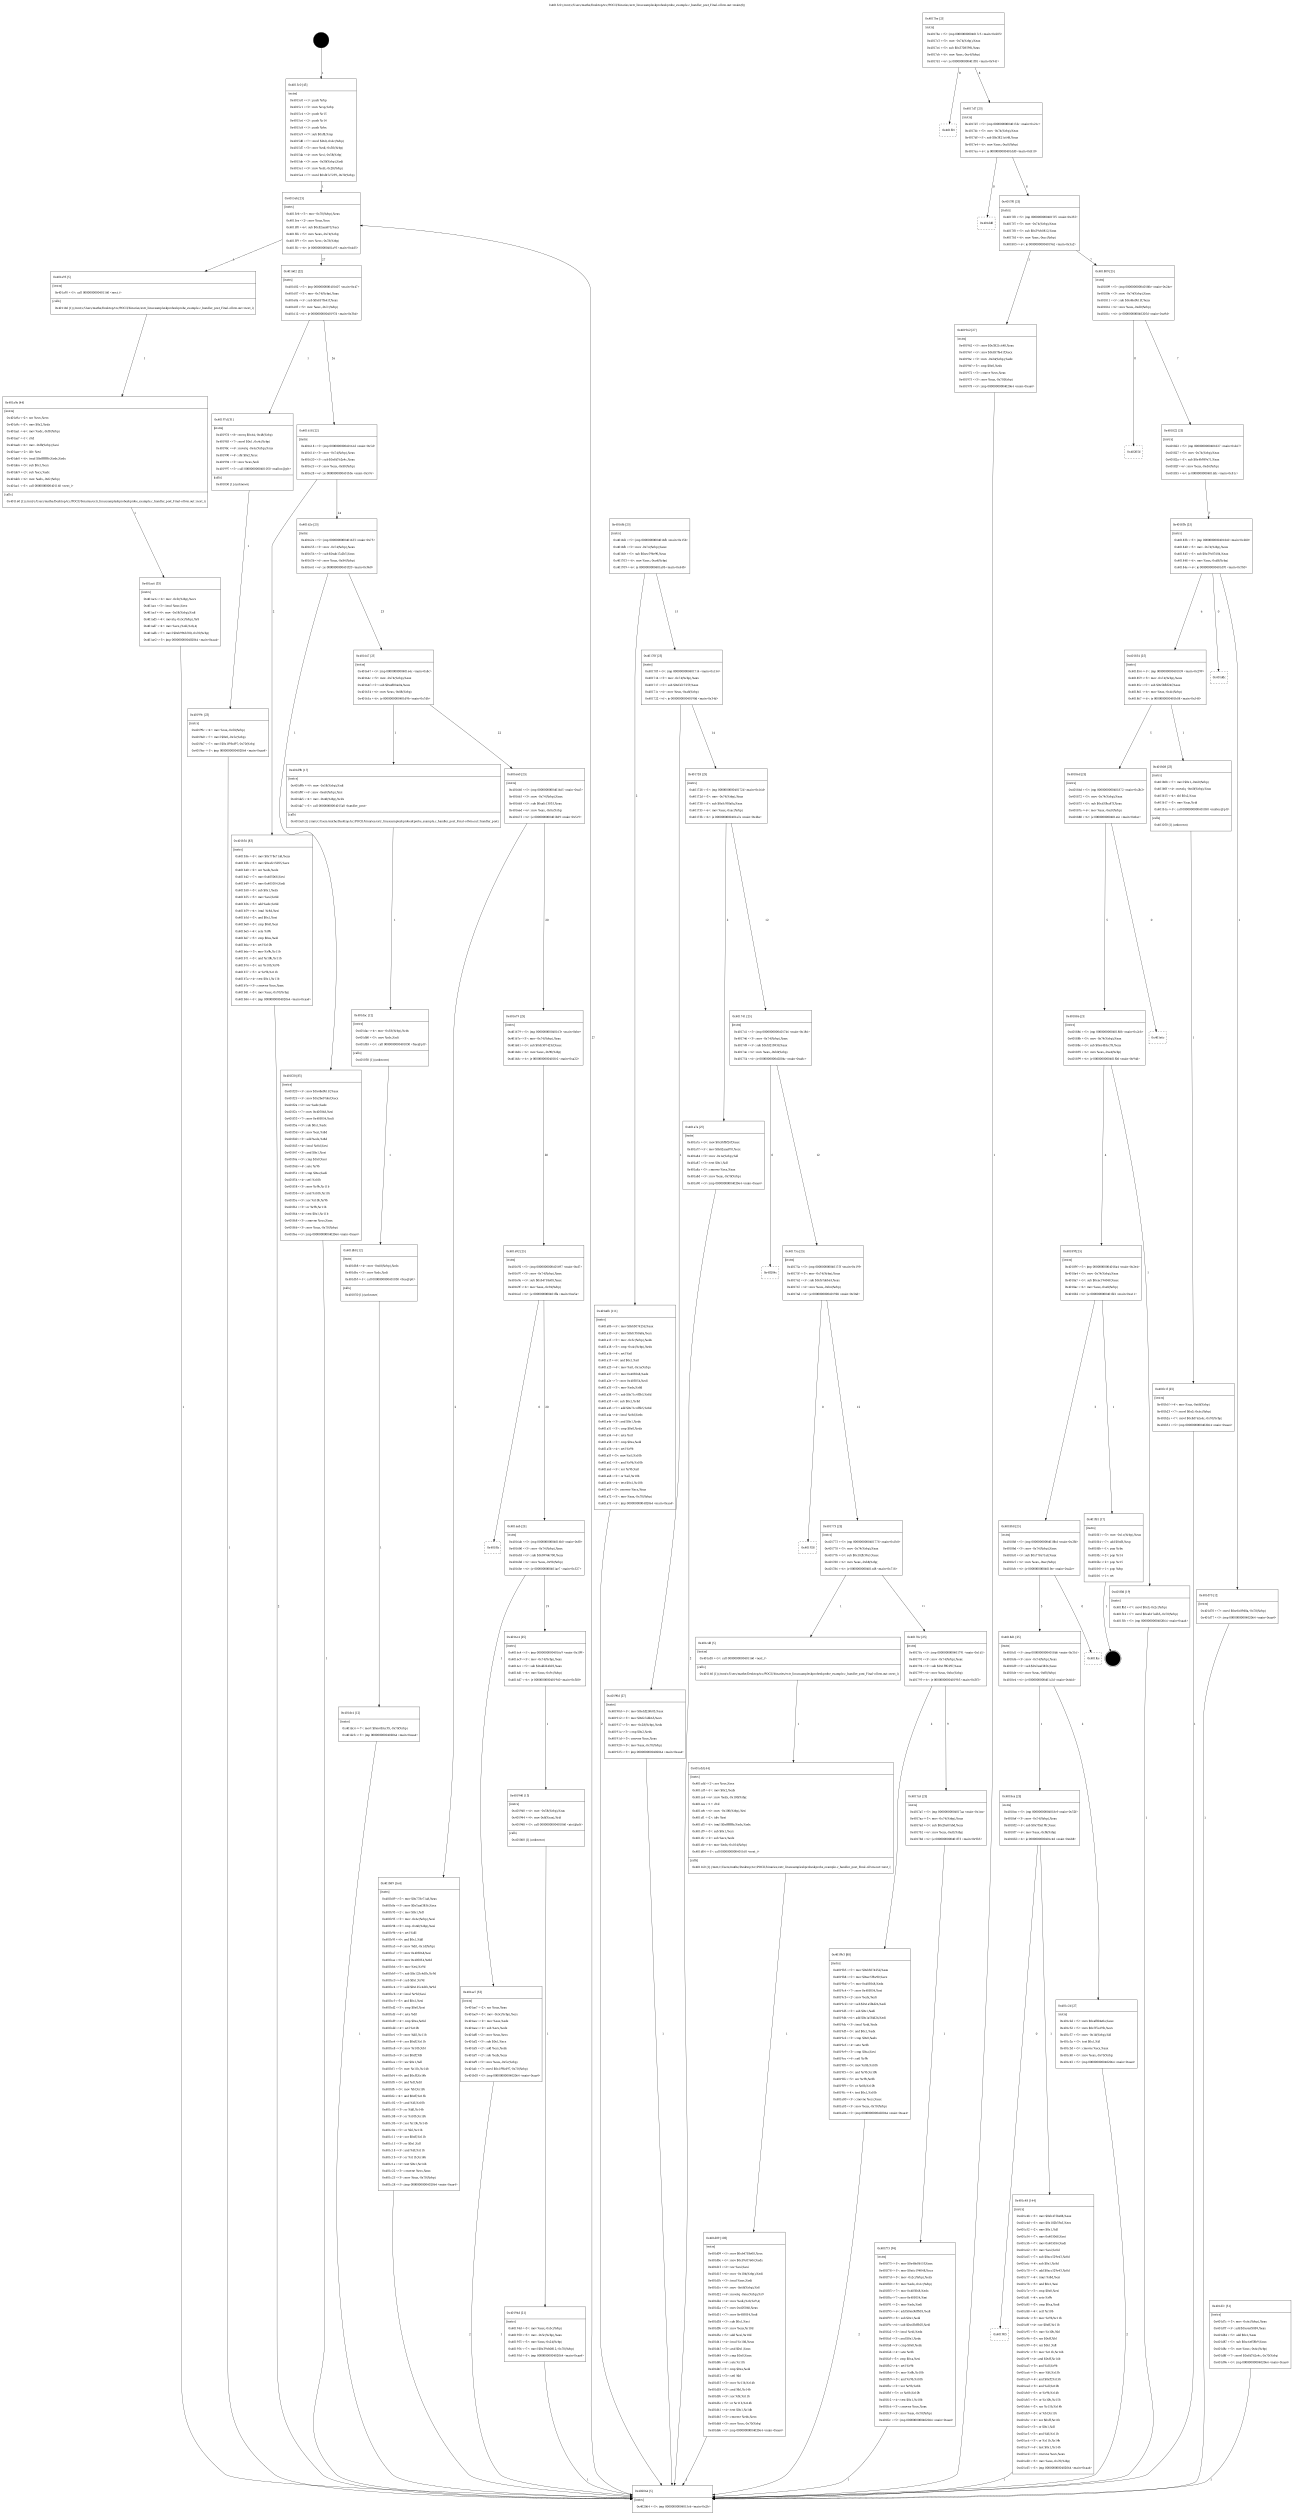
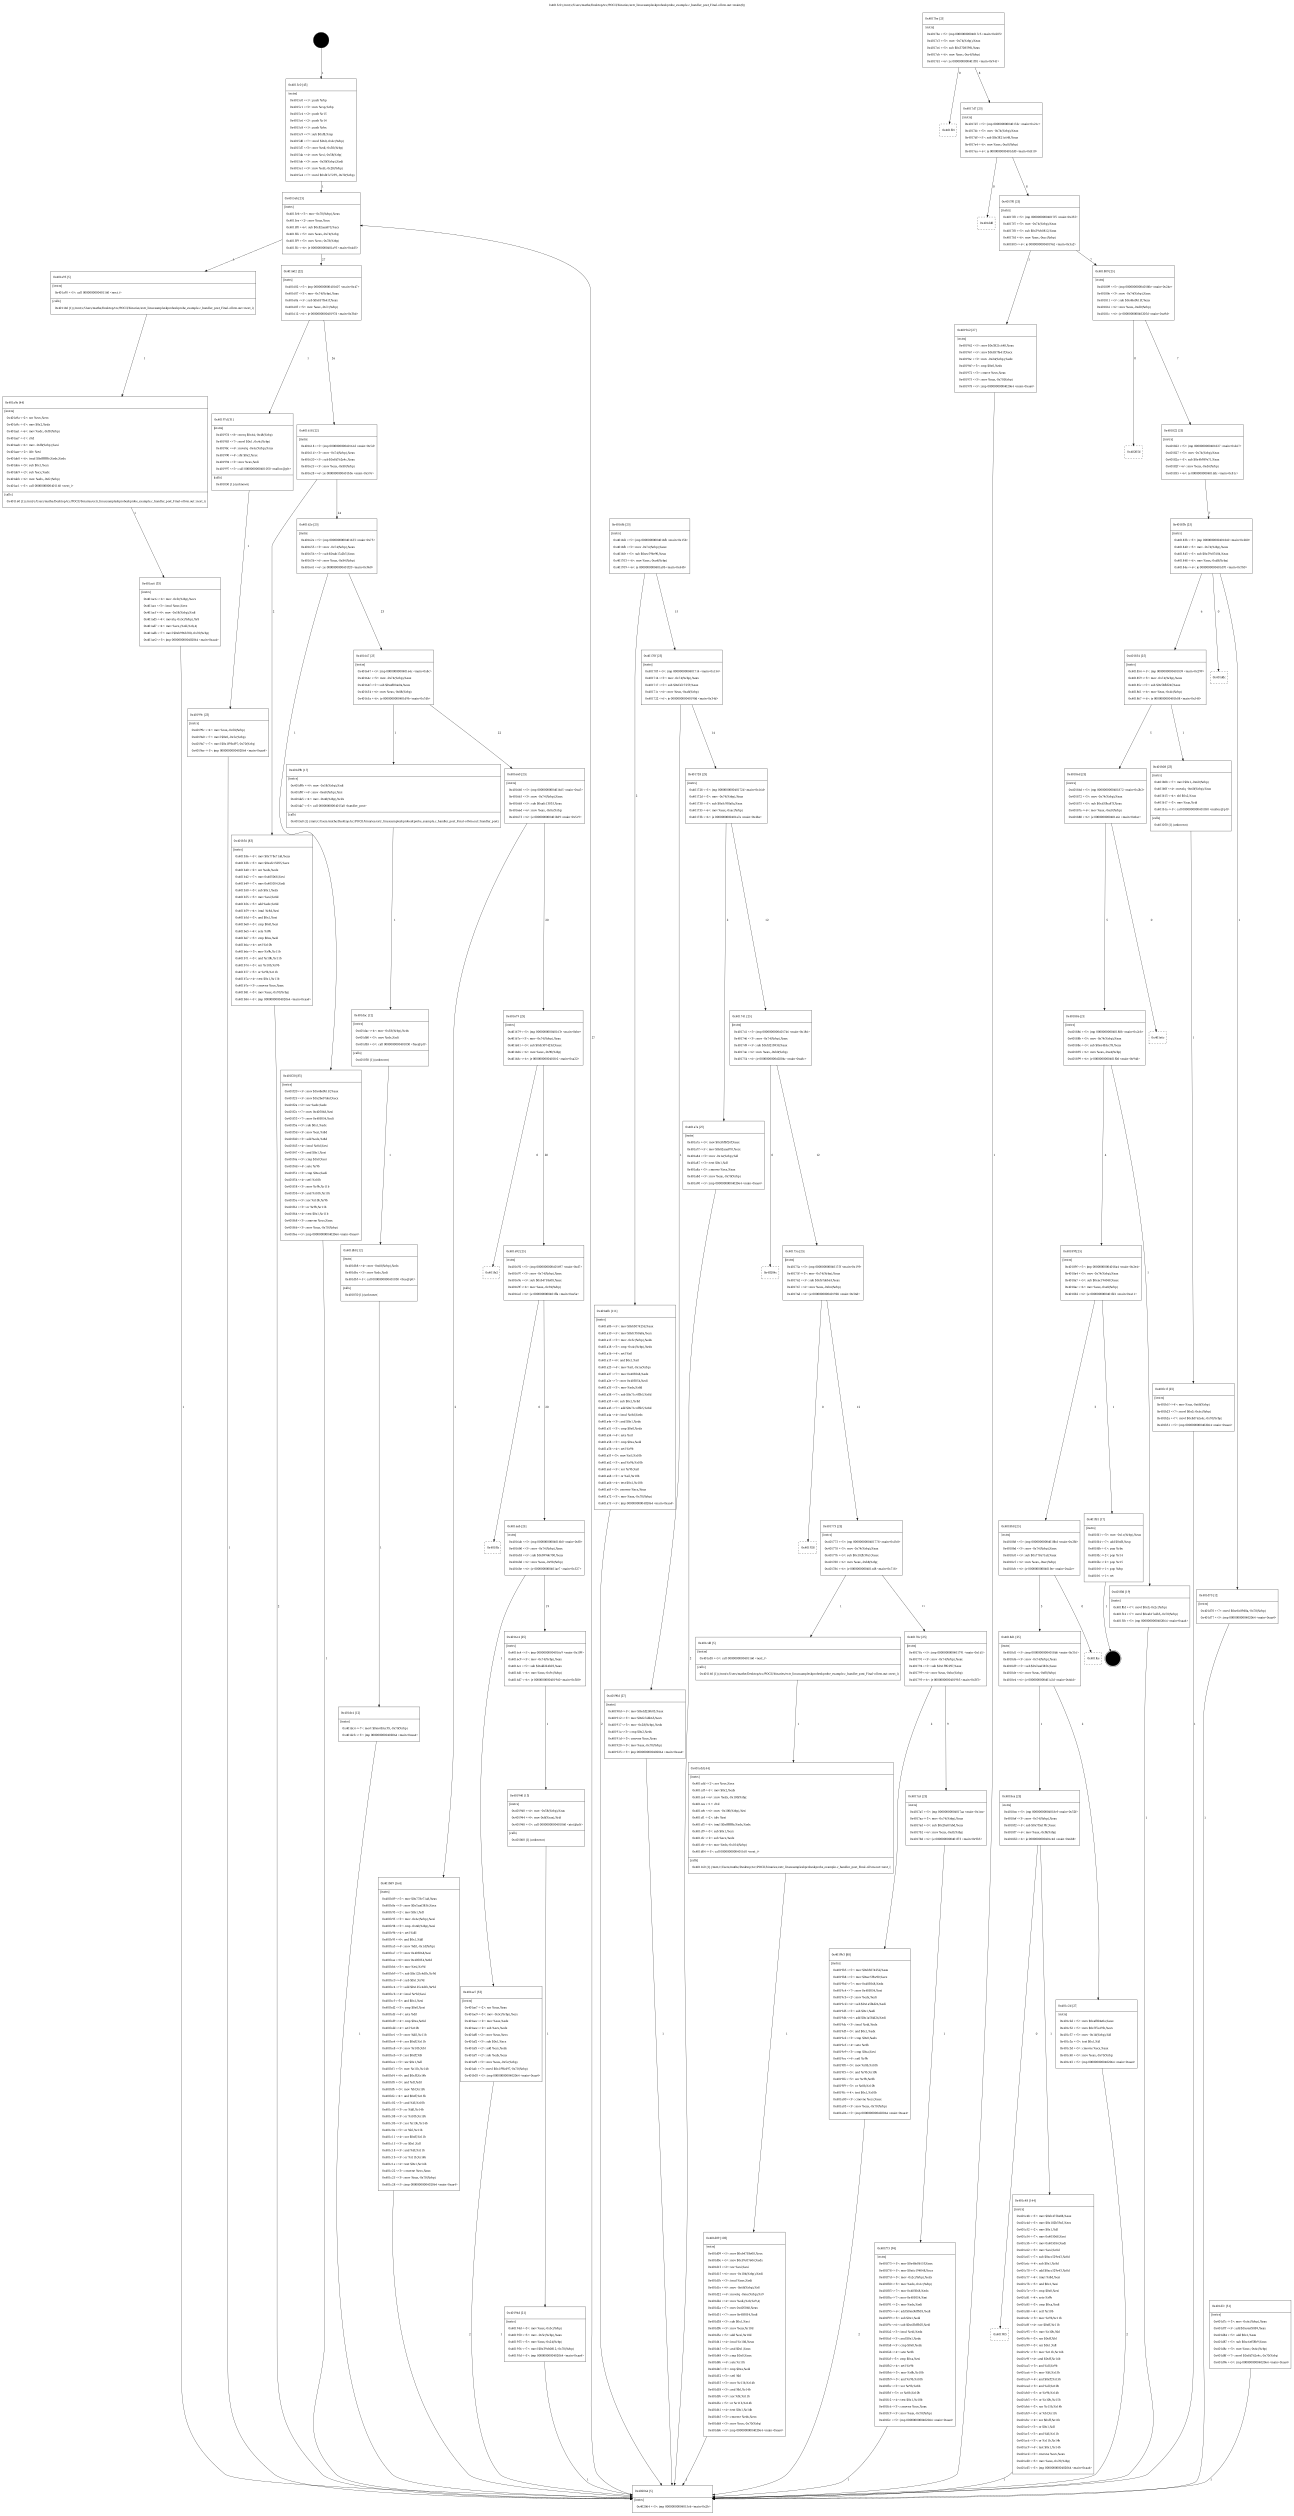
none -> (491, 1273)
